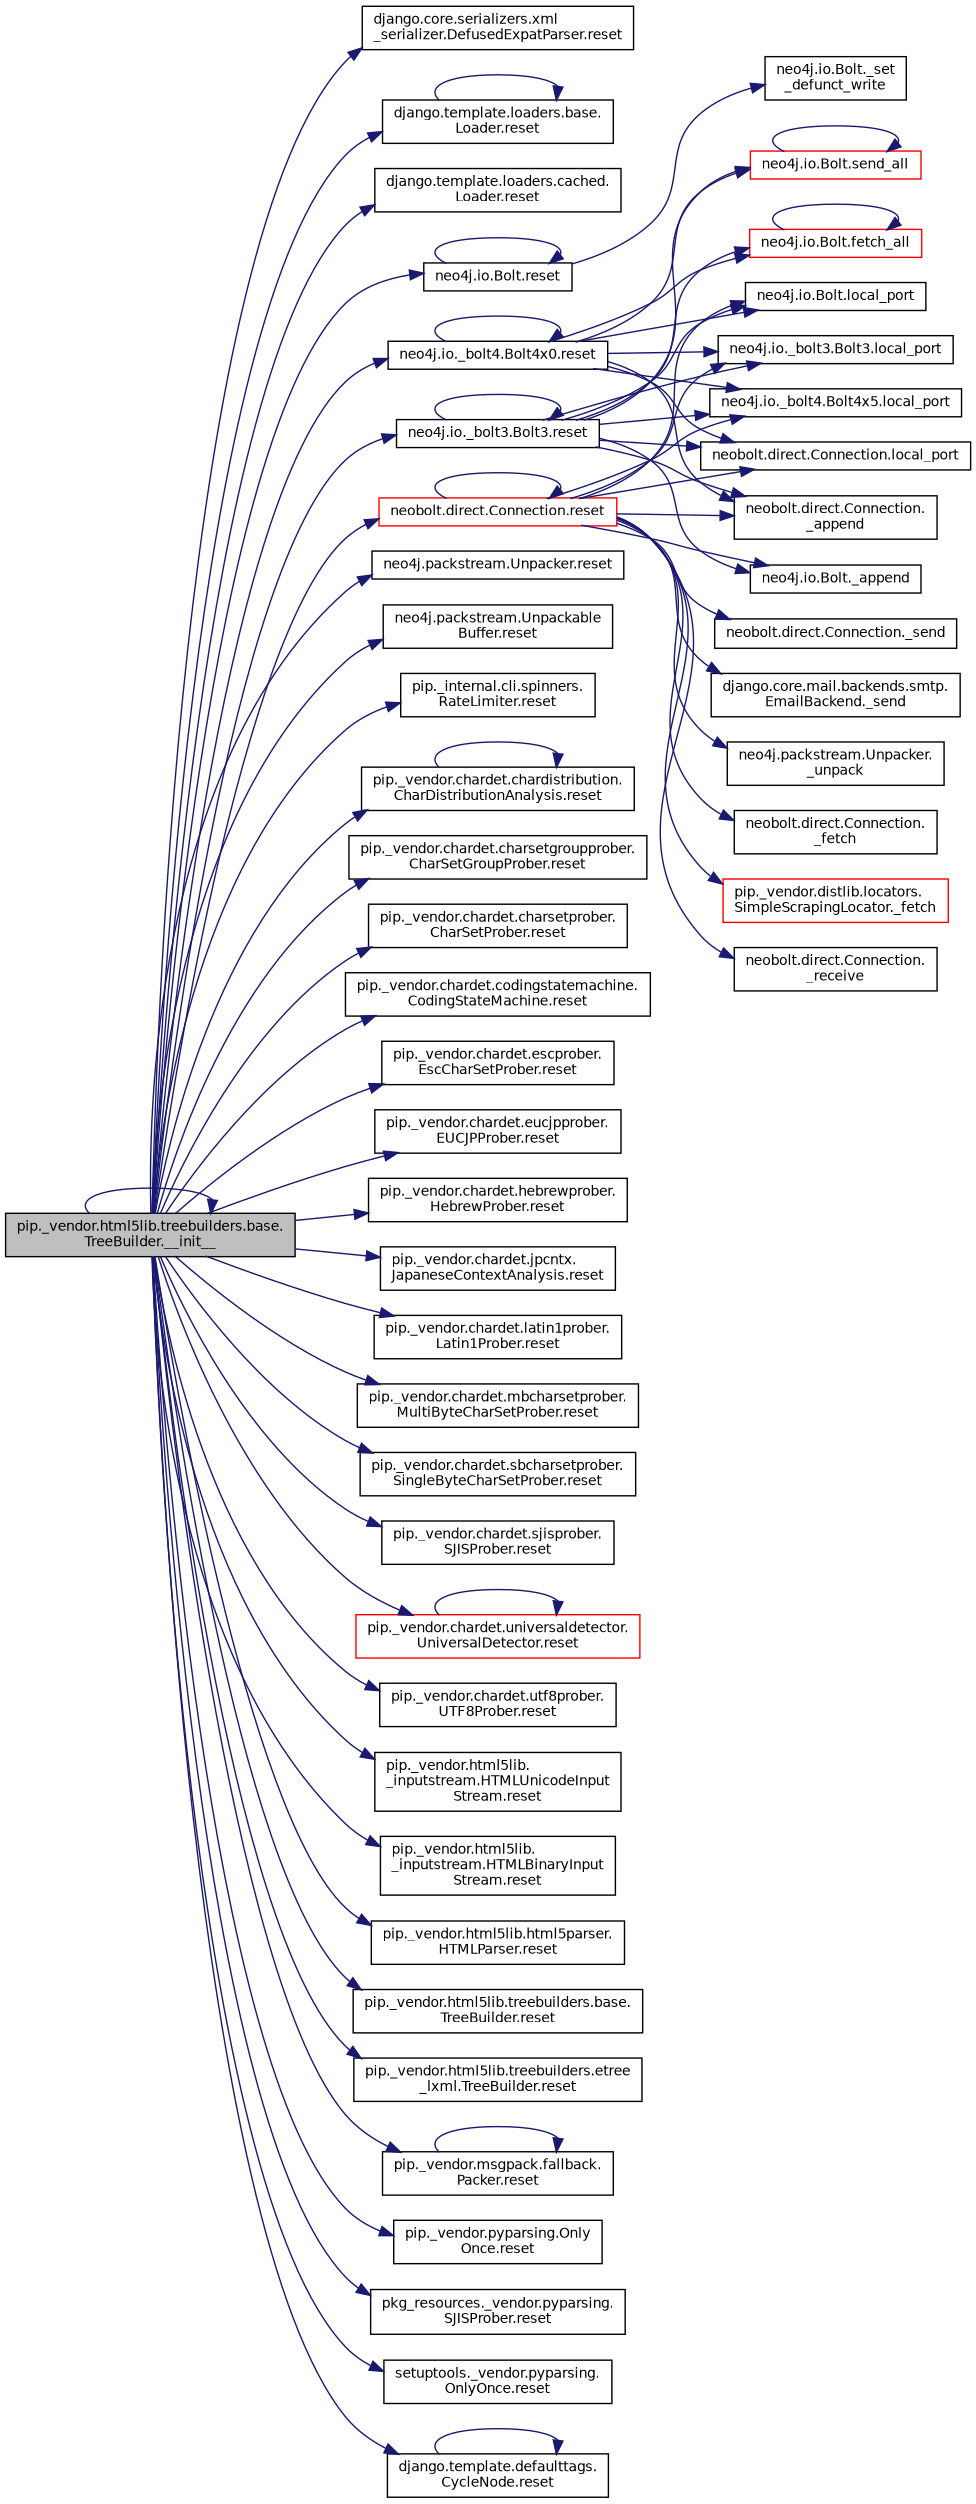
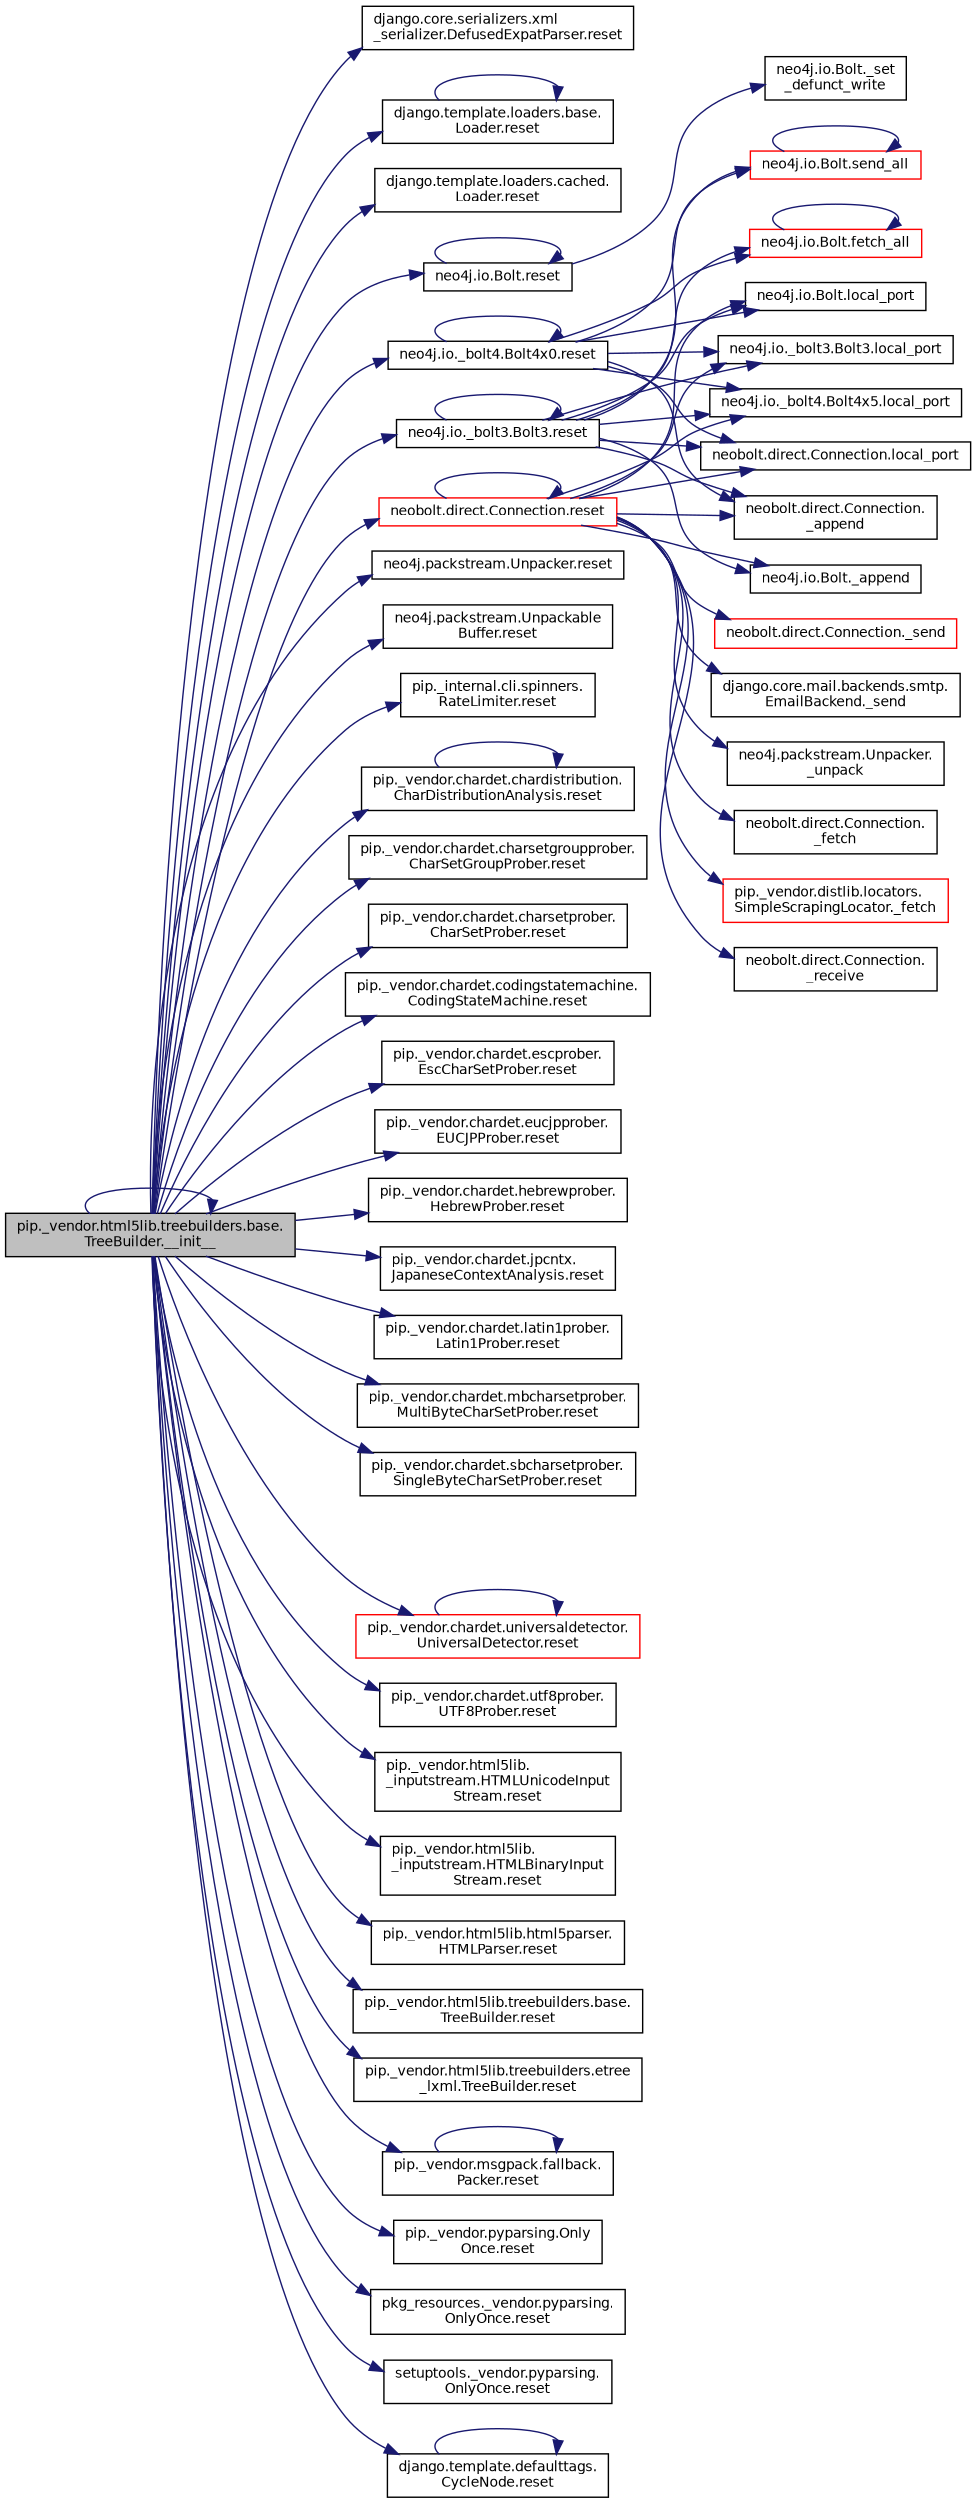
(836, 634) -> (836, 634)
(498, 1543) -> none
(498, 2312) -> (498, 2312)
